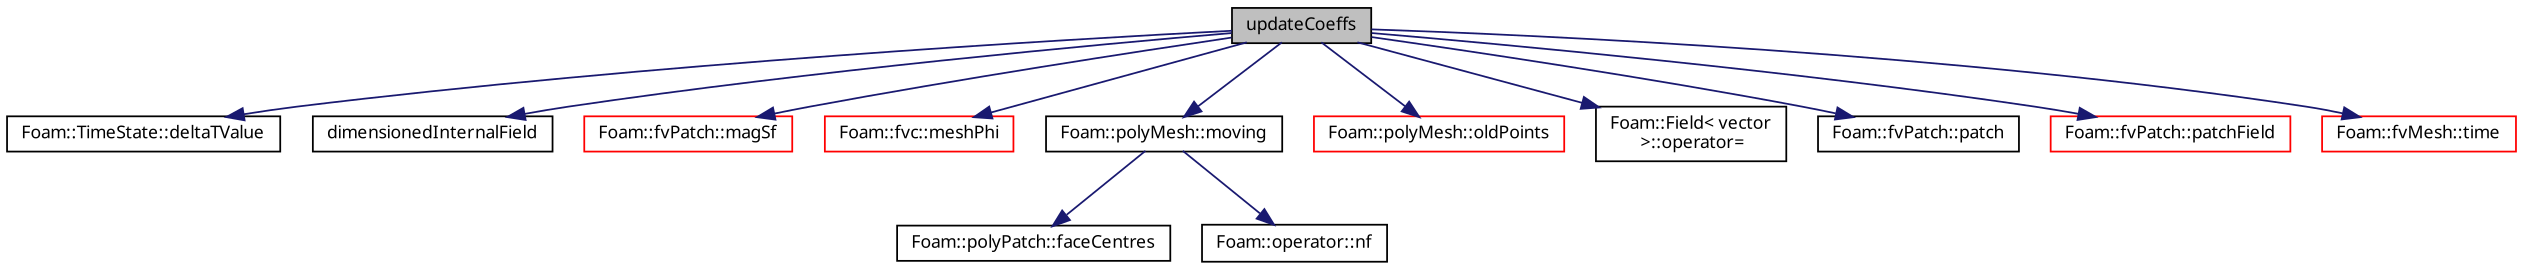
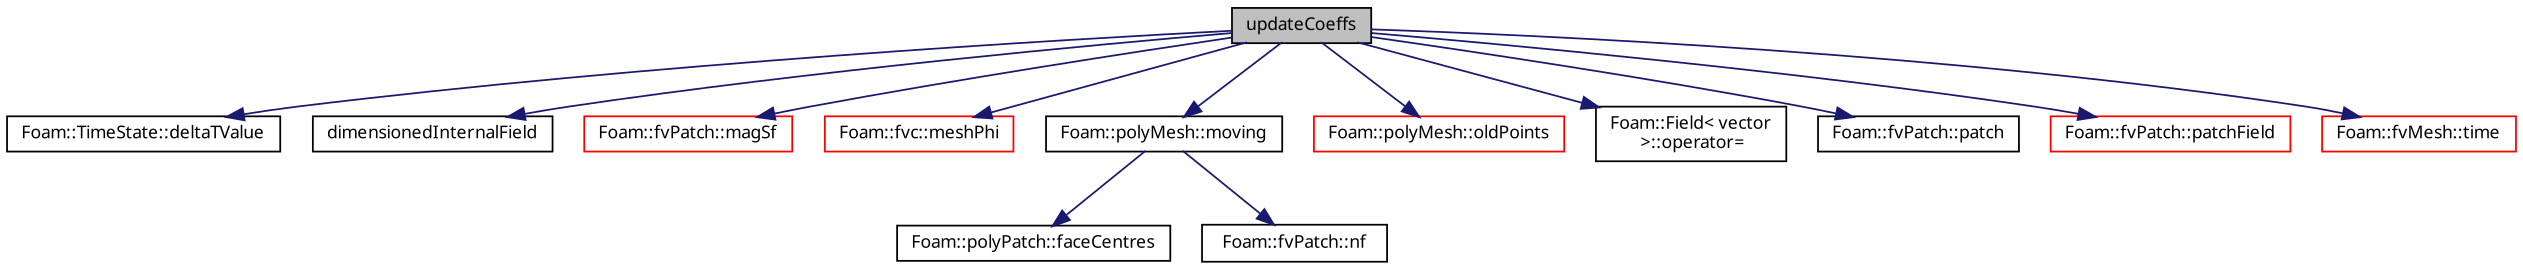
(1295, 243) -> (1295, 243)
